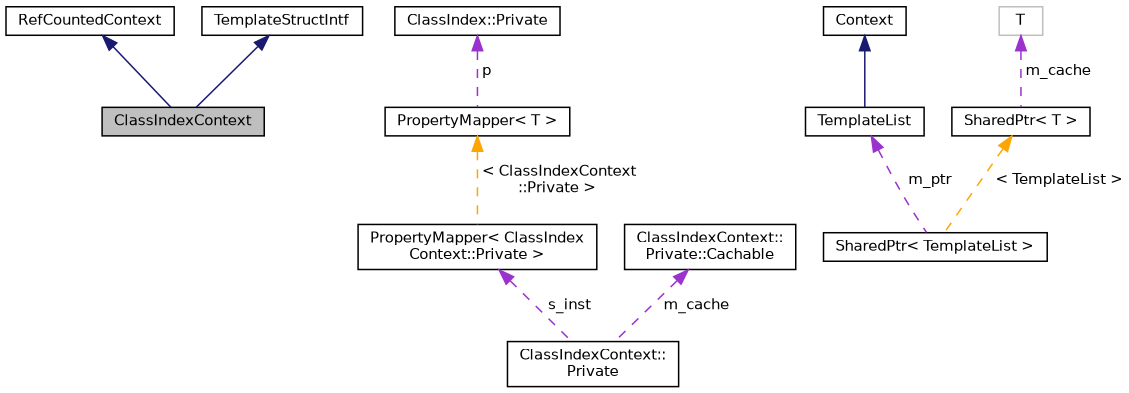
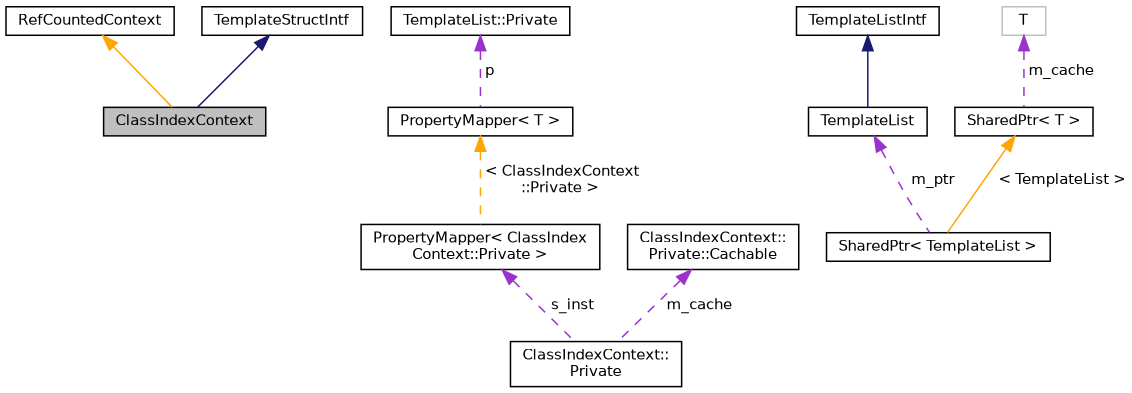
(477, 21) -> (480, 21)
(865, 21) -> (868, 21)
(142, 77) -> (143, 77)
(974, 191) -> (977, 191)
